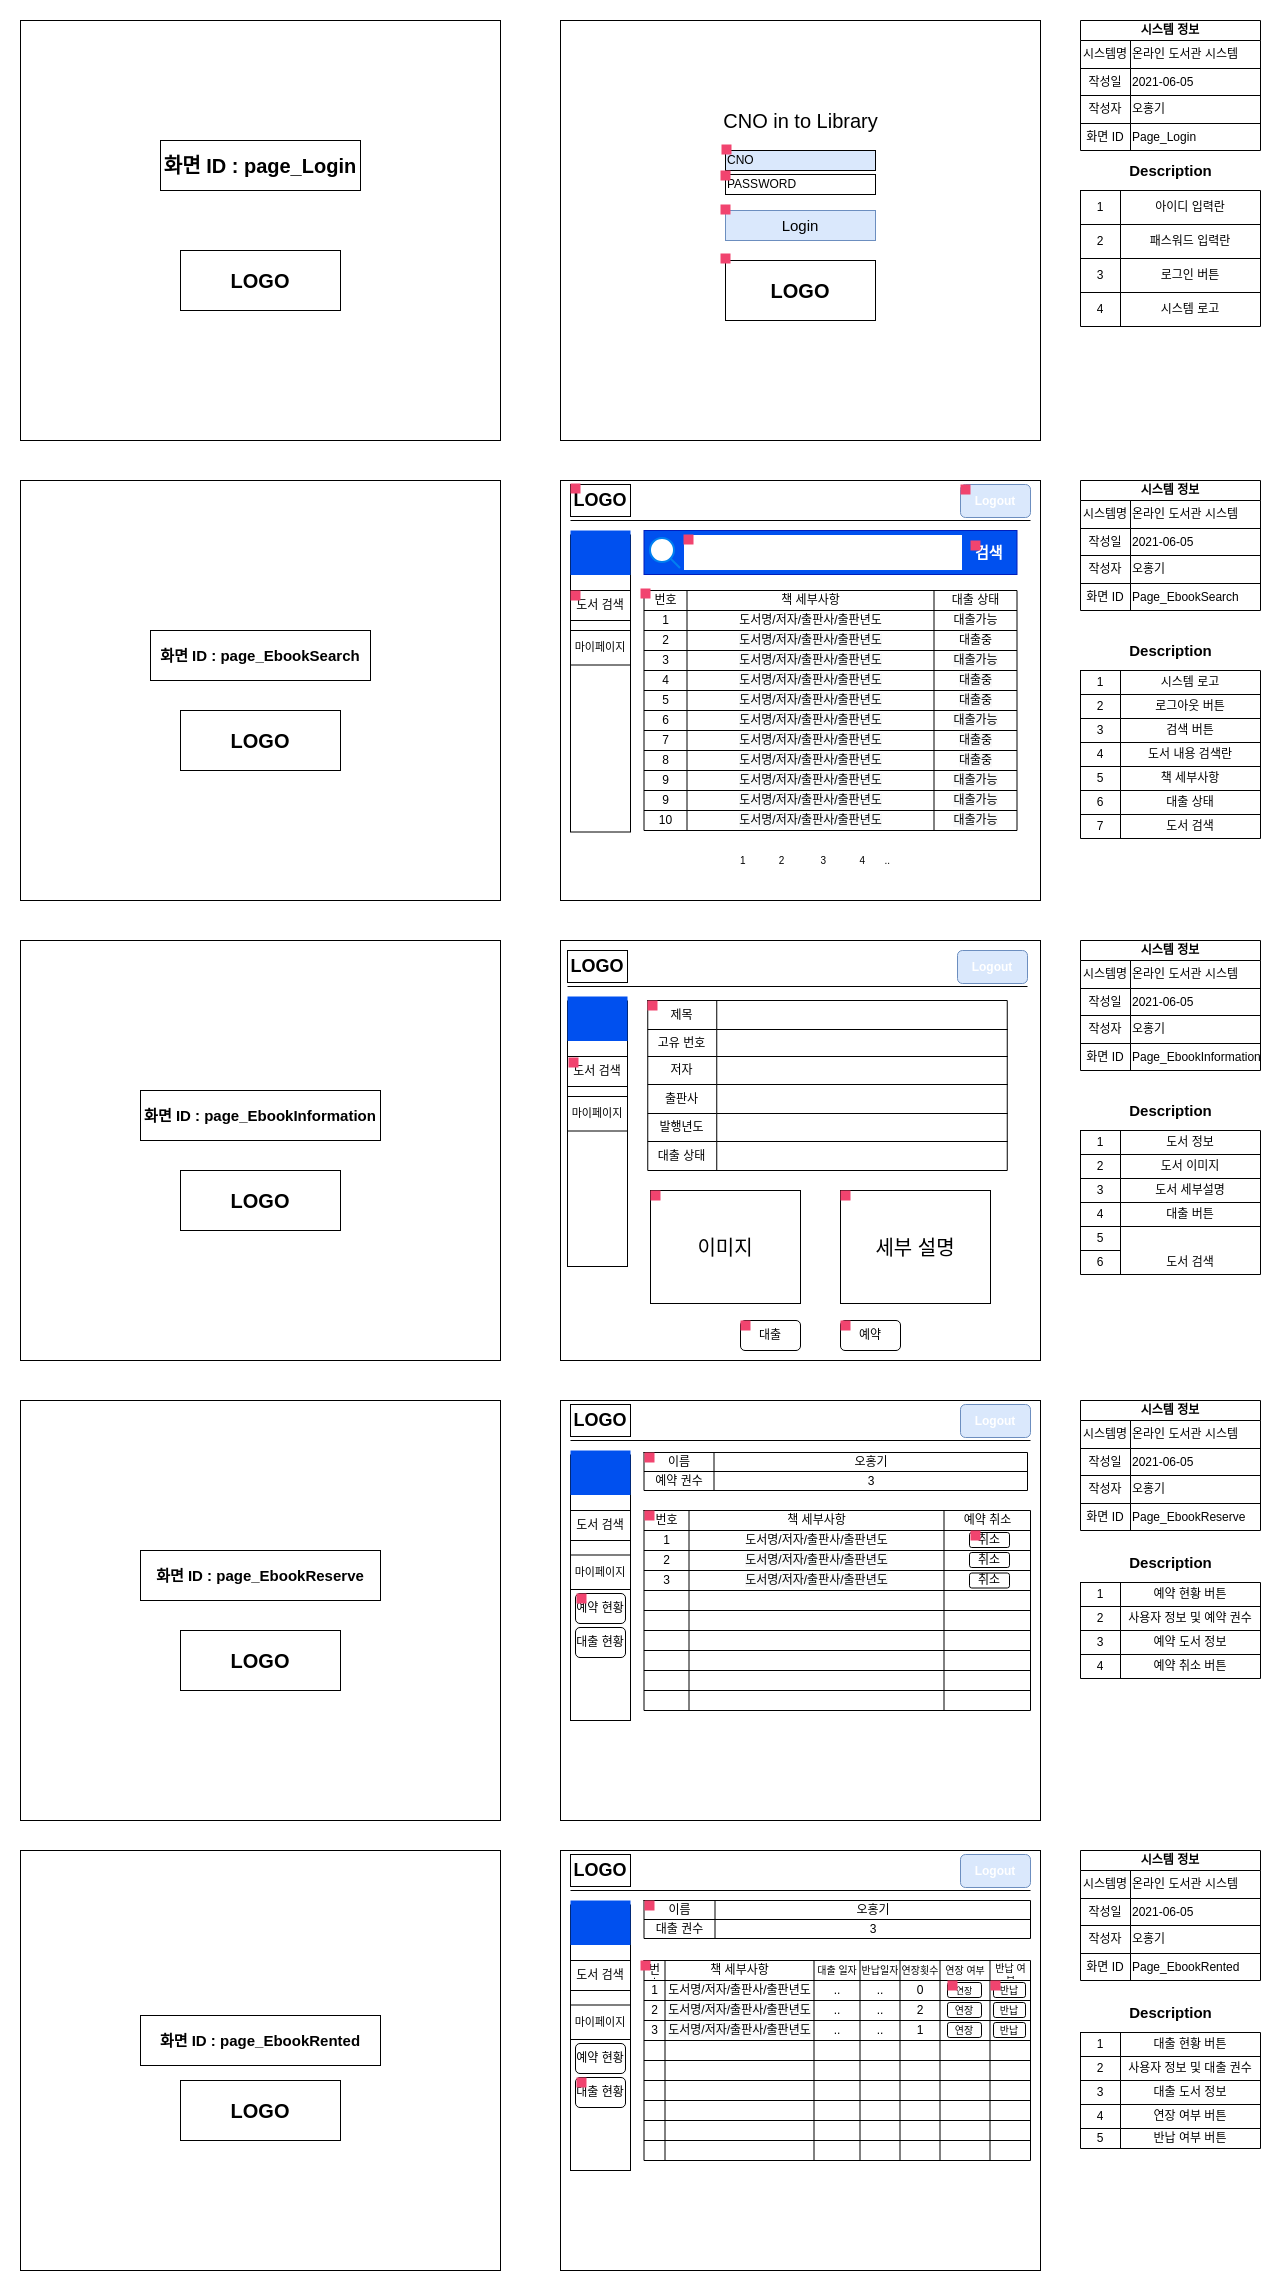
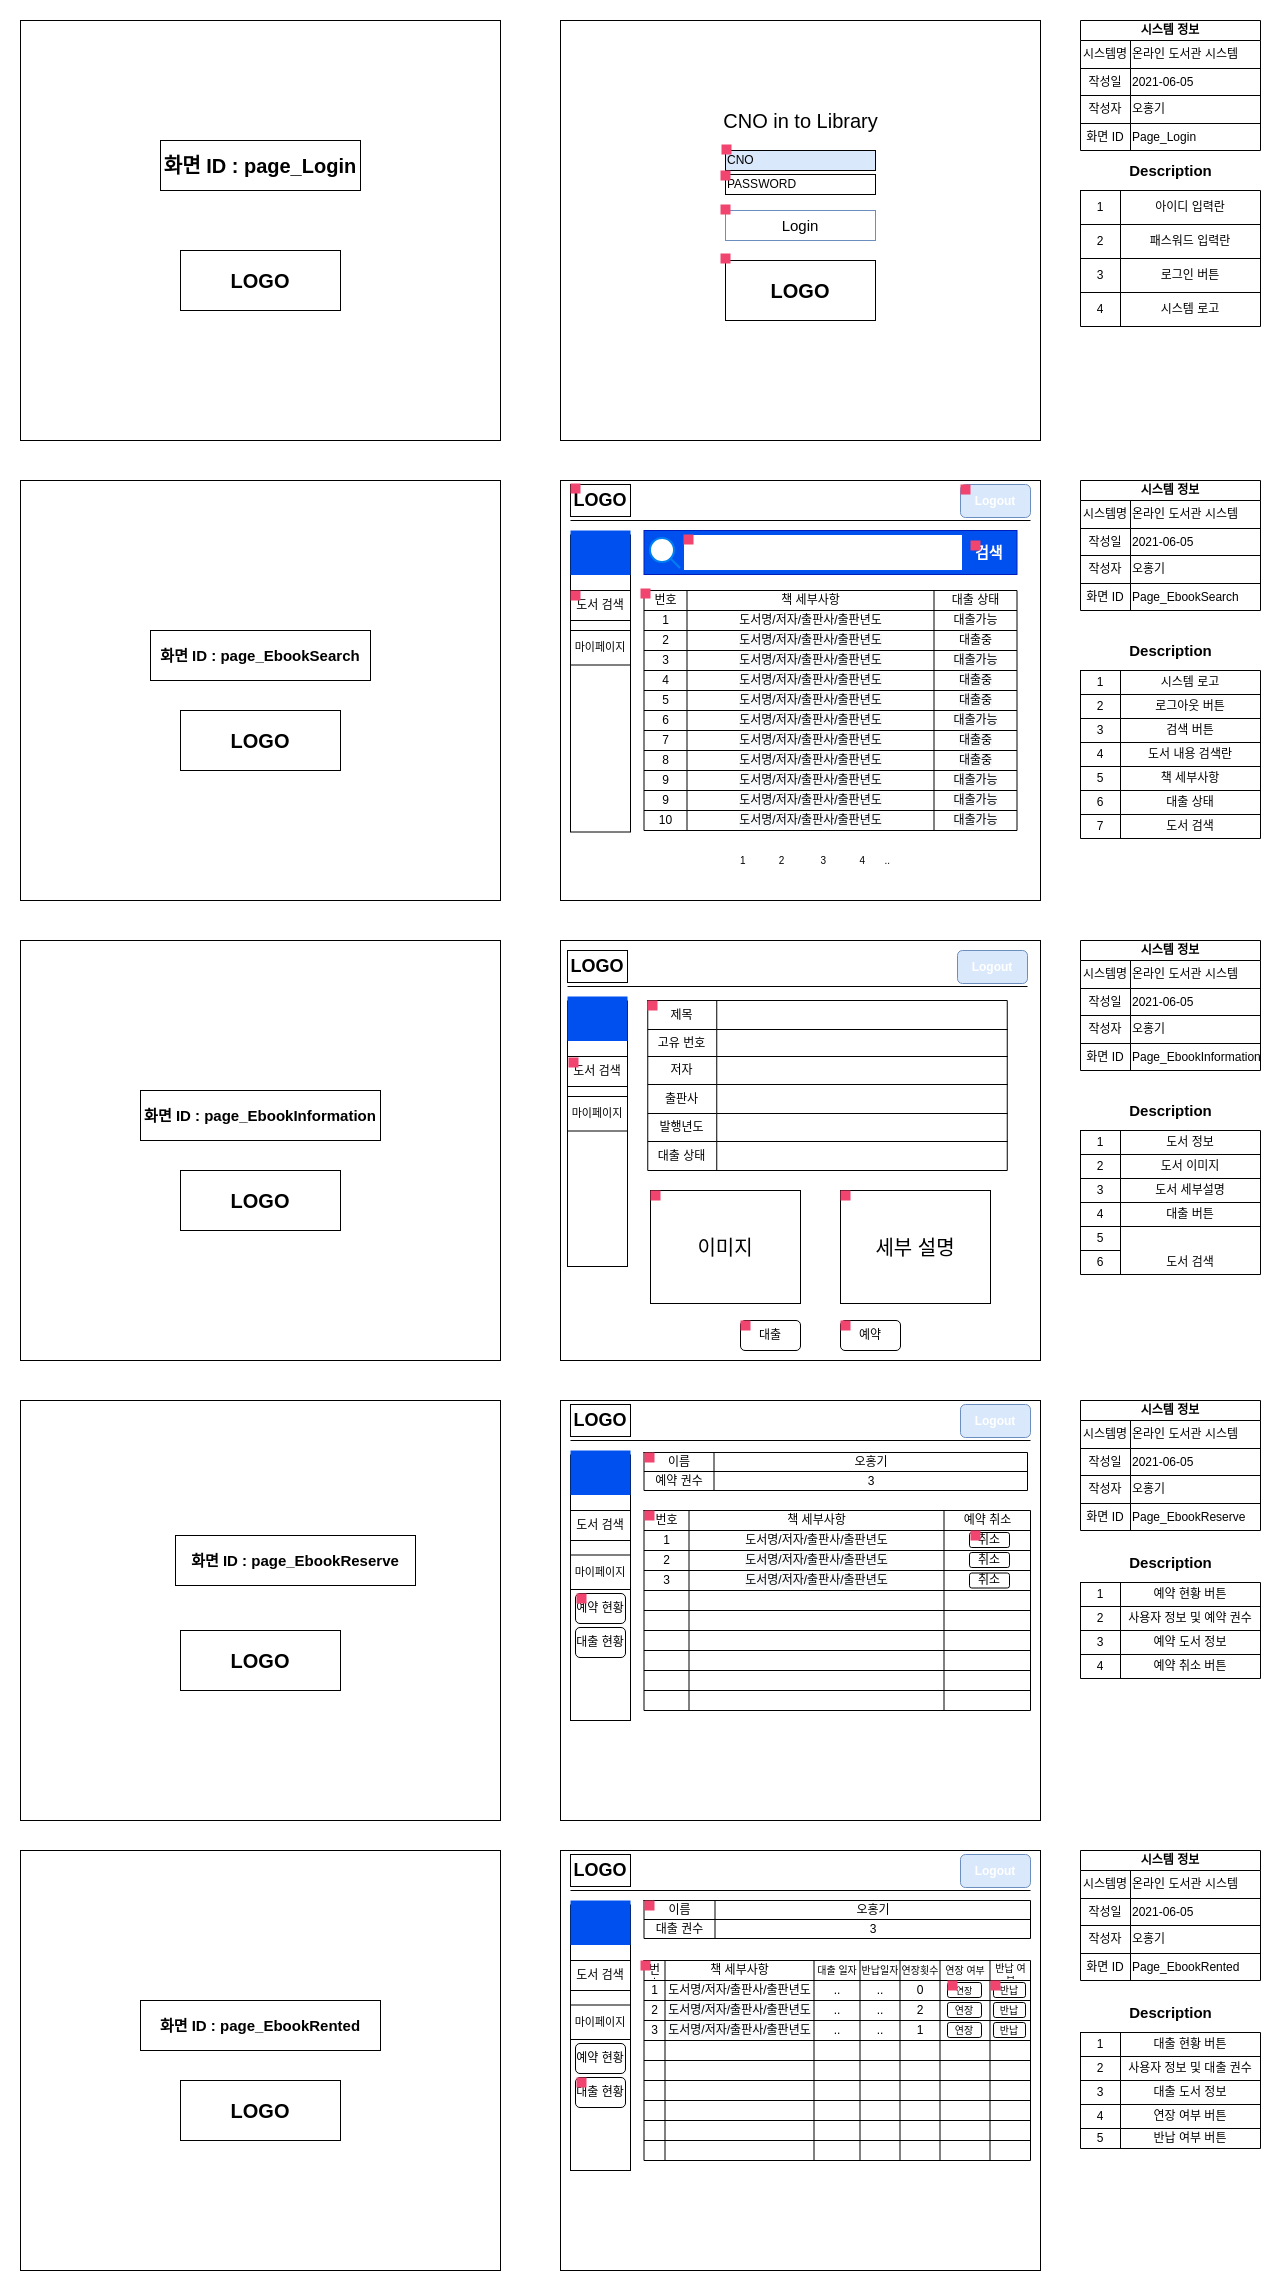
(801, 226) -> (801, 226)
(261, 1576) -> (296, 1561)
(261, 2041) -> (261, 2026)
